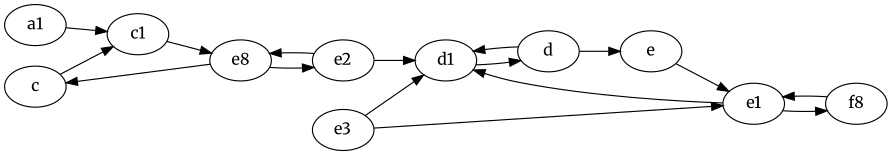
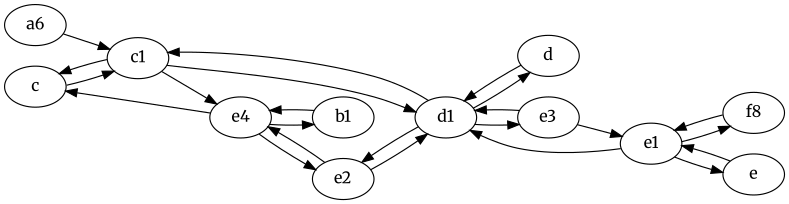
(35, 25) -> (35, 25)
(594, 51) -> (693, 164)
(241, 60) -> (241, 117)
none -> (307, 62)
none -> (88, 64)
none -> (287, 80)
none -> (343, 117)
none -> (491, 125)
none -> (394, 141)
